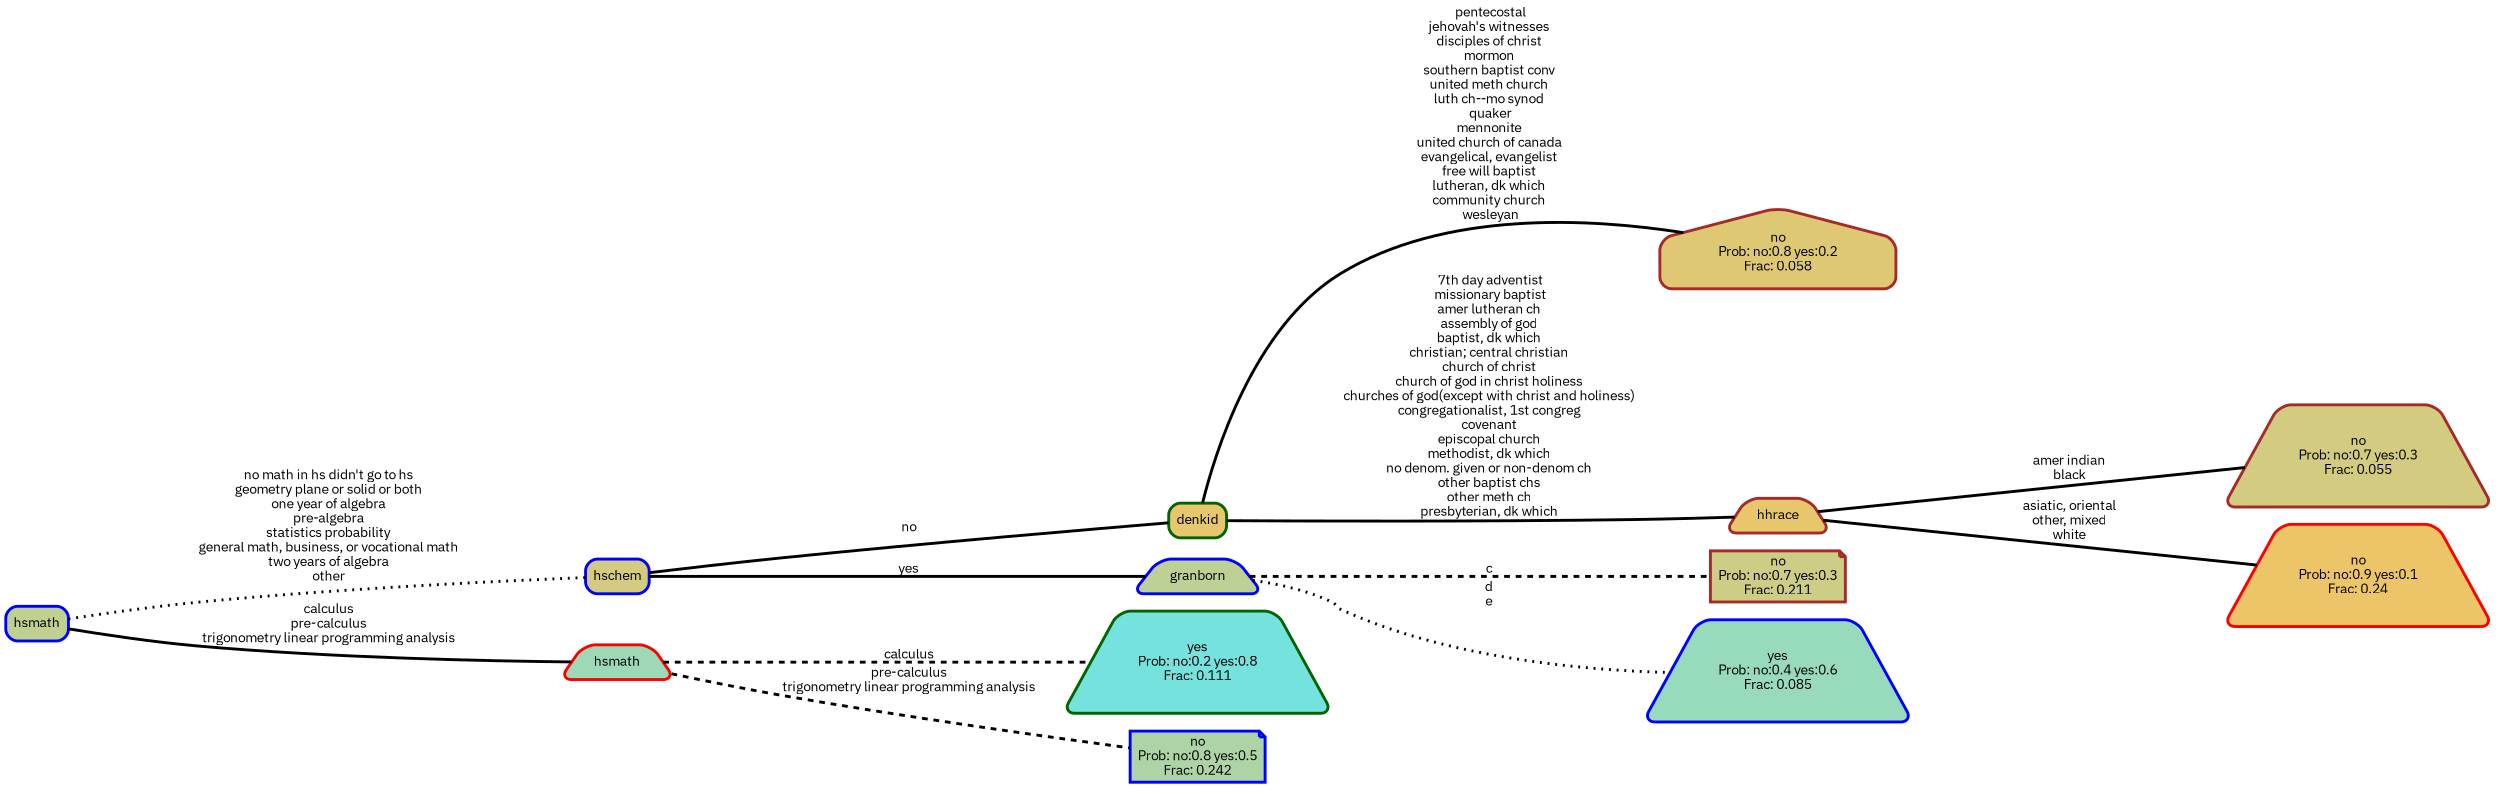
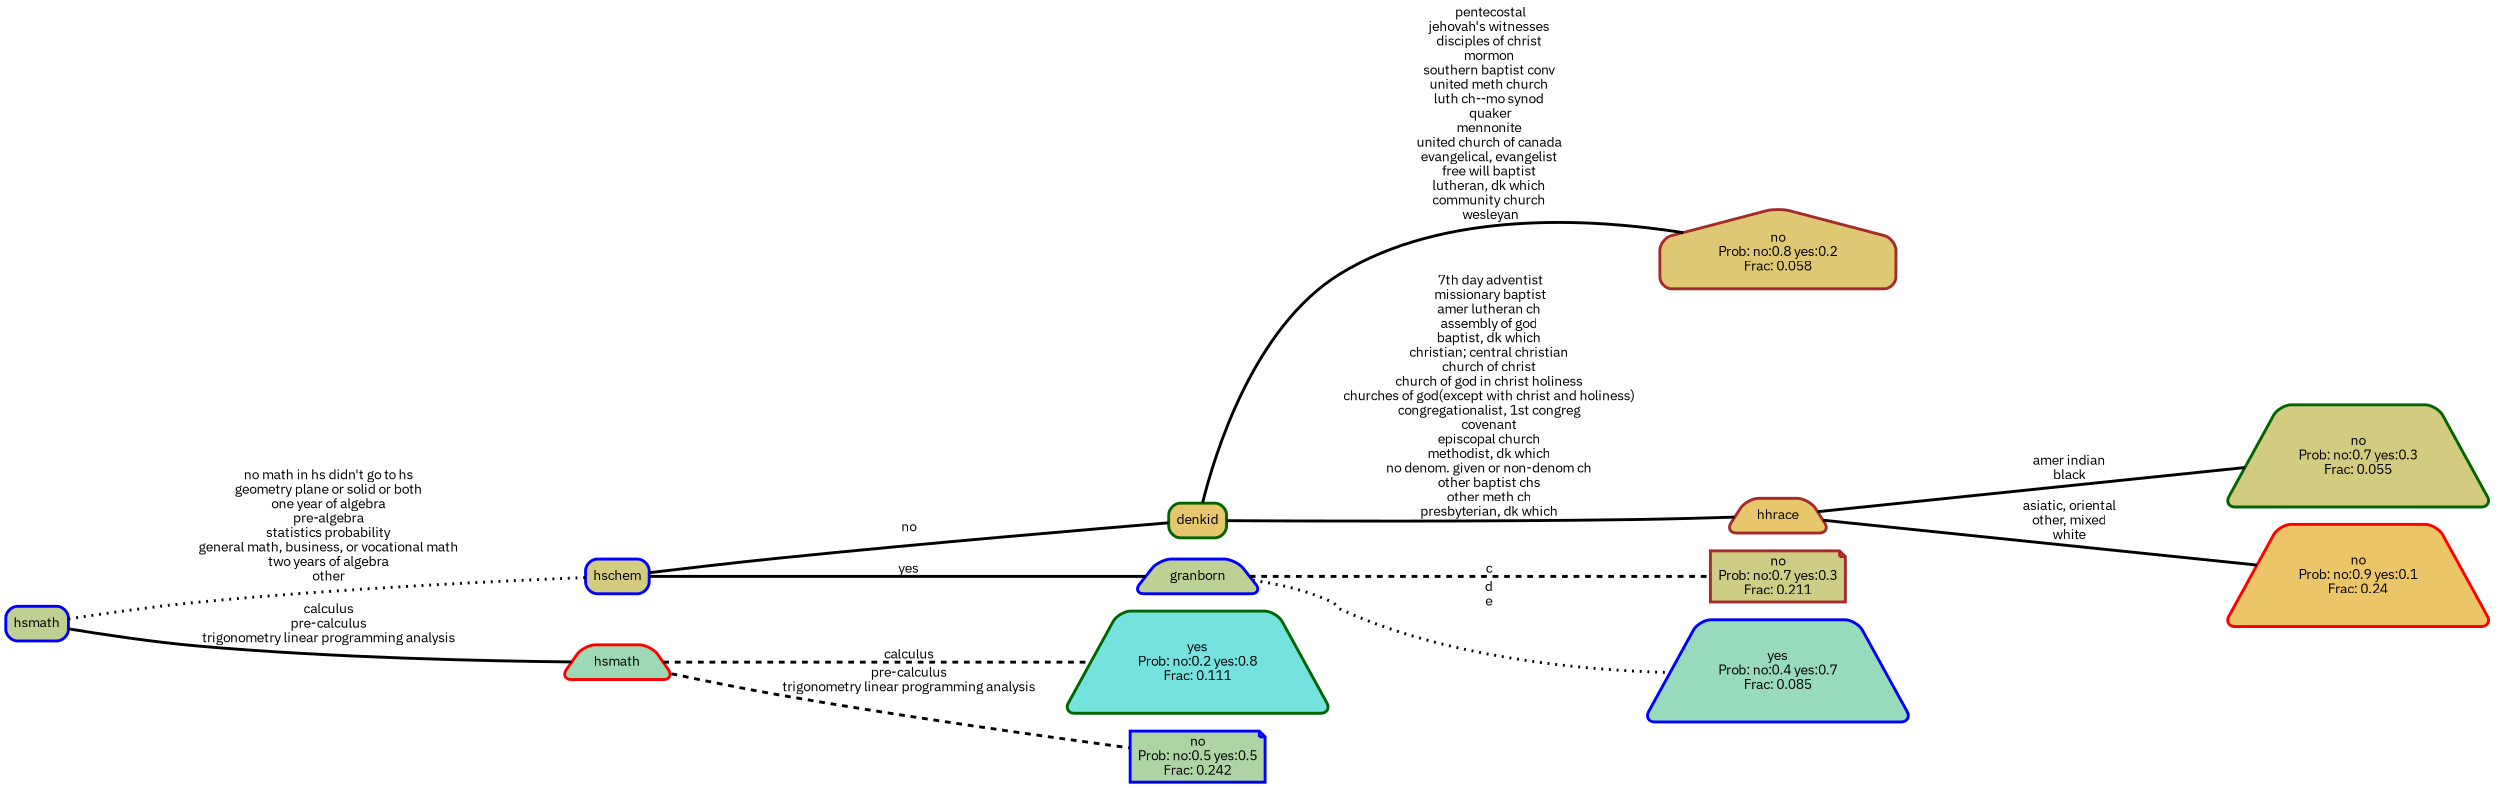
(2358, 456) -> (2358, 456)
(1778, 671) -> (1778, 671)
(1198, 757) -> (1198, 757)
